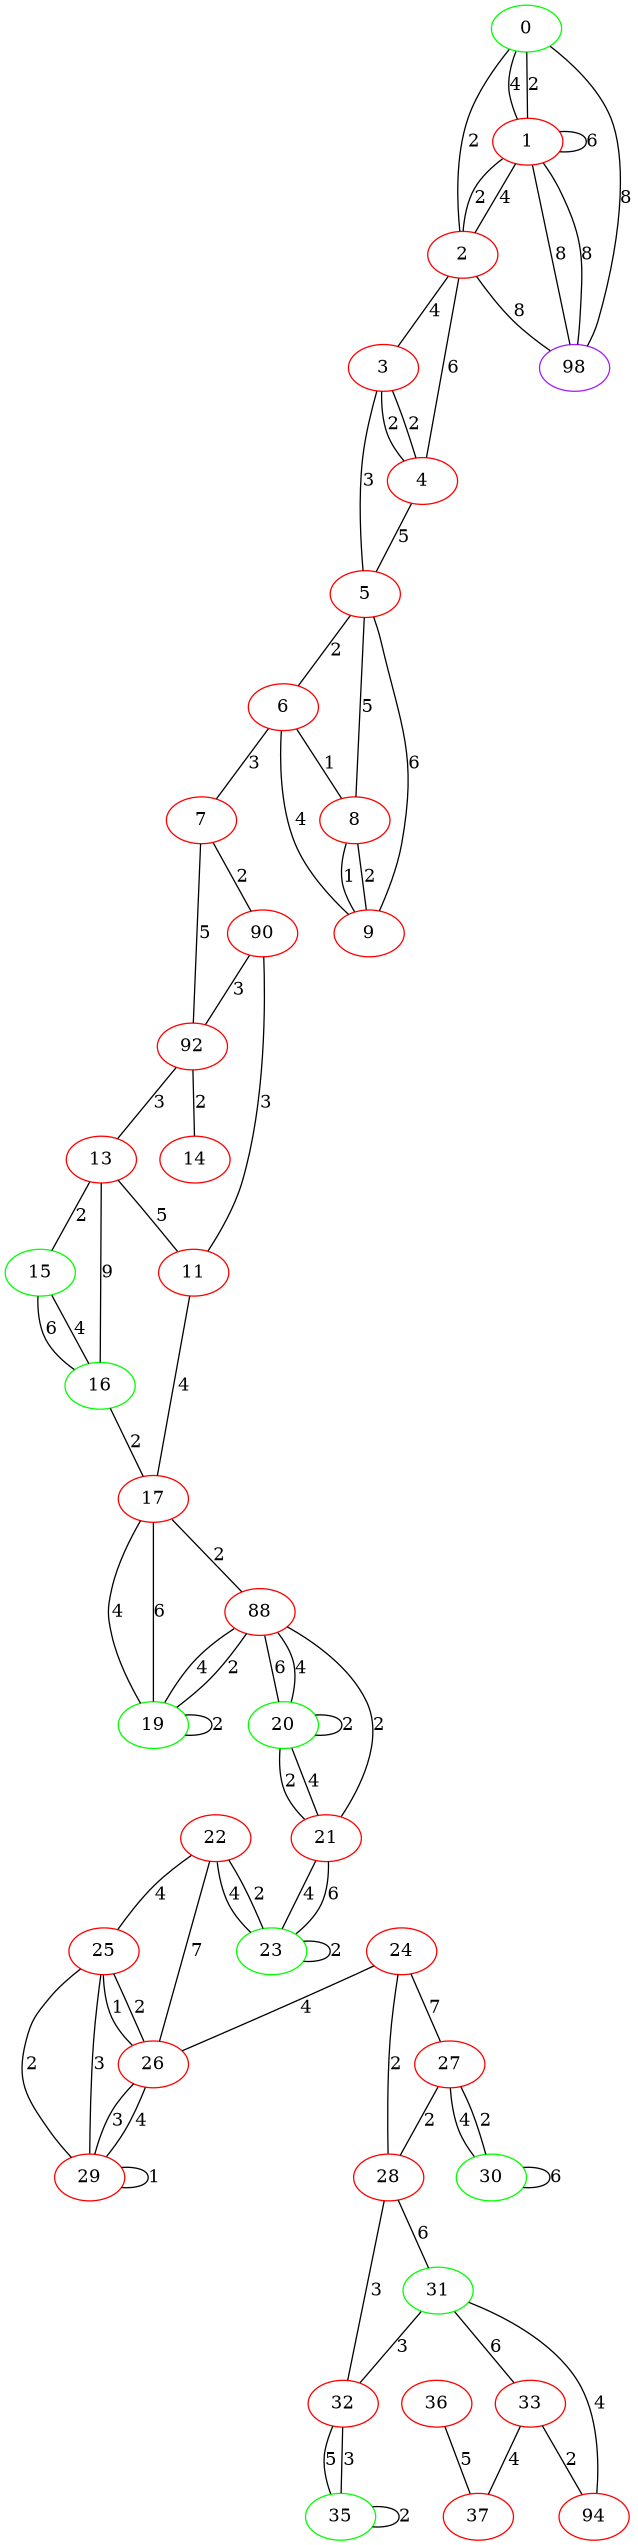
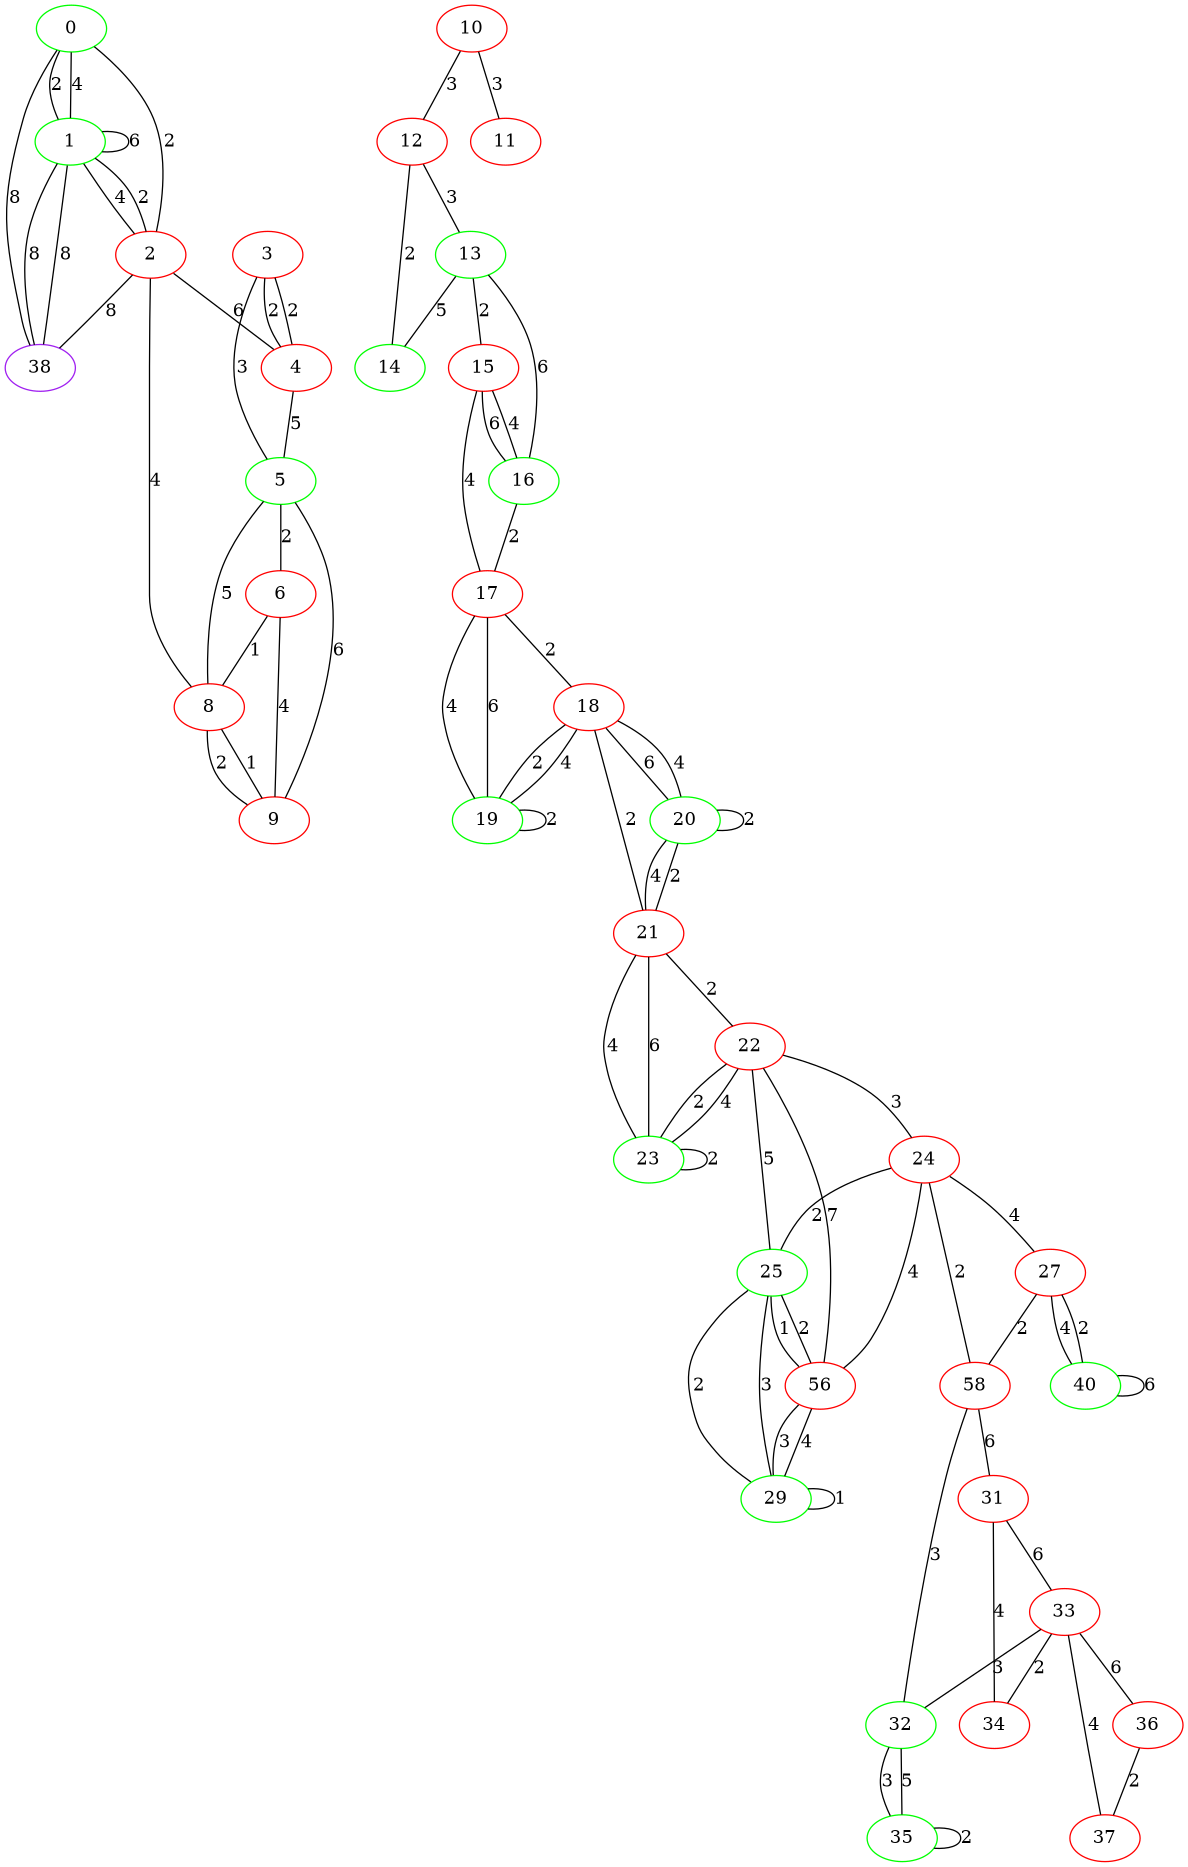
(528, 142) -> (70, 142)
(423, 311) -> (149, 488)
(575, 368) -> (40, 368)
(365, 594) -> (281, 481)
(201, 820) -> none
(263, 933) -> (472, 29)
none -> (700, 990)
(192, 1046) -> (412, 142)
none -> (856, 1084)
(101, 1160) -> (471, 255)
(195, 1160) -> (390, 368)
none -> (832, 1192)
(148, 1216) -> (430, 311)
(40, 1273) -> (484, 368)
(108, 1273) -> (543, 368)
(174, 1386) -> (463, 481)
(260, 1612) -> (589, 707)
none -> (1106, 1669)
(161, 1895) -> (770, 1160)
(104, 1951) -> (772, 1273)
(435, 2008) -> (1015, 1216)
(153, 2064) -> (820, 1386)
(90, 2177) -> (776, 1499)
(389, 2177) -> (975, 1386)
(491, 2177) -> (1085, 1386)
(438, 2291) -> (993, 1499)
(391, 2347) -> (983, 1669)
(343, 2404) -> (901, 1725)
(467, 2460) -> (1135, 1782)
(594, 2517) -> (994, 1725)
